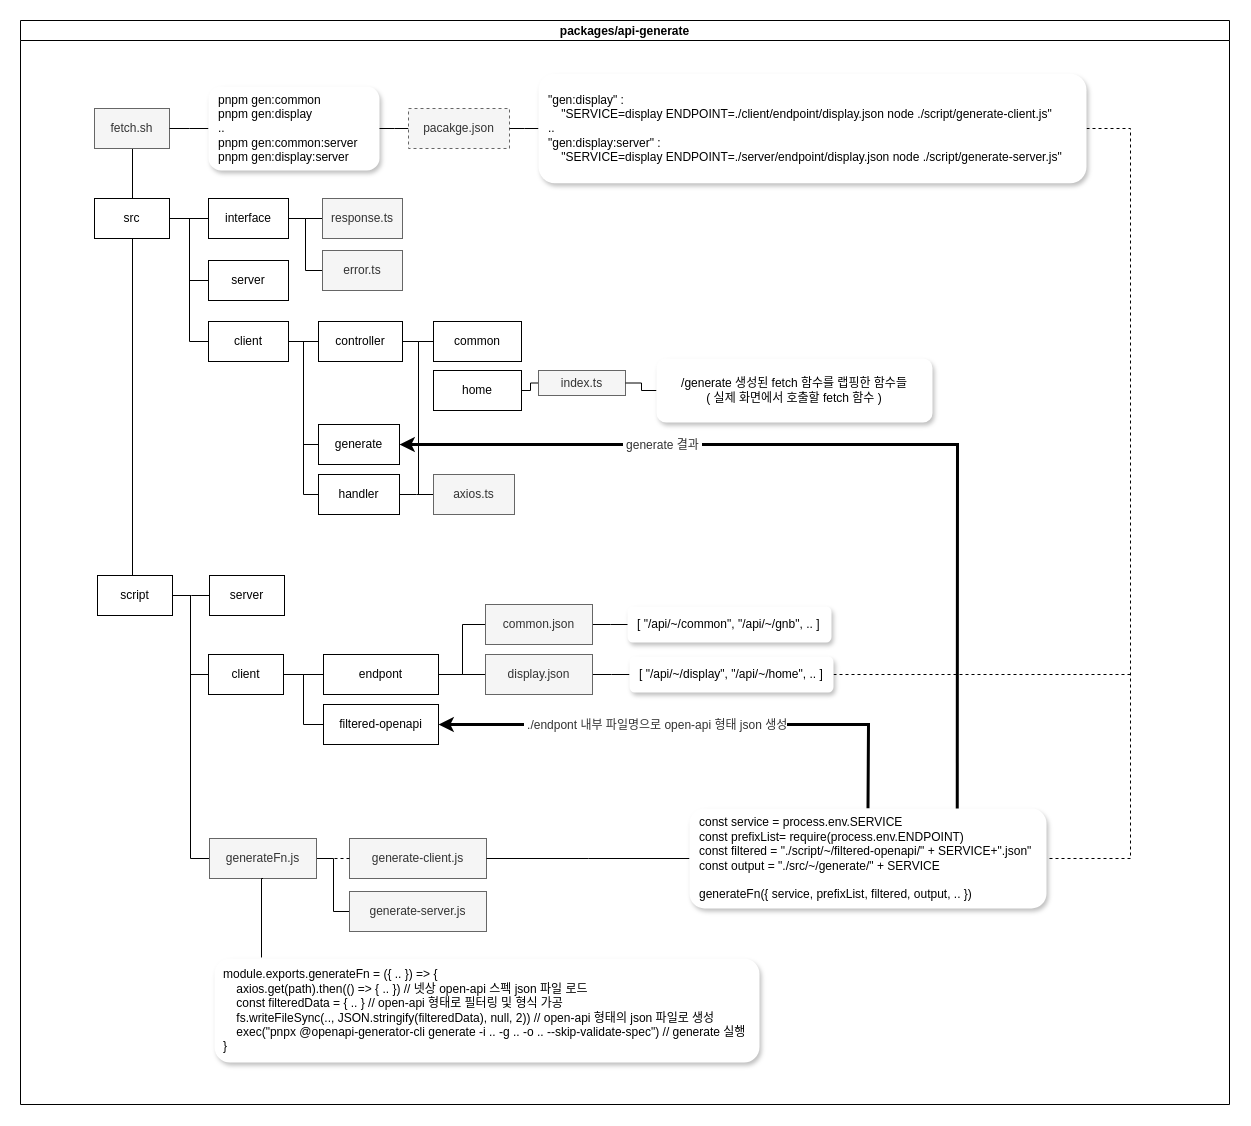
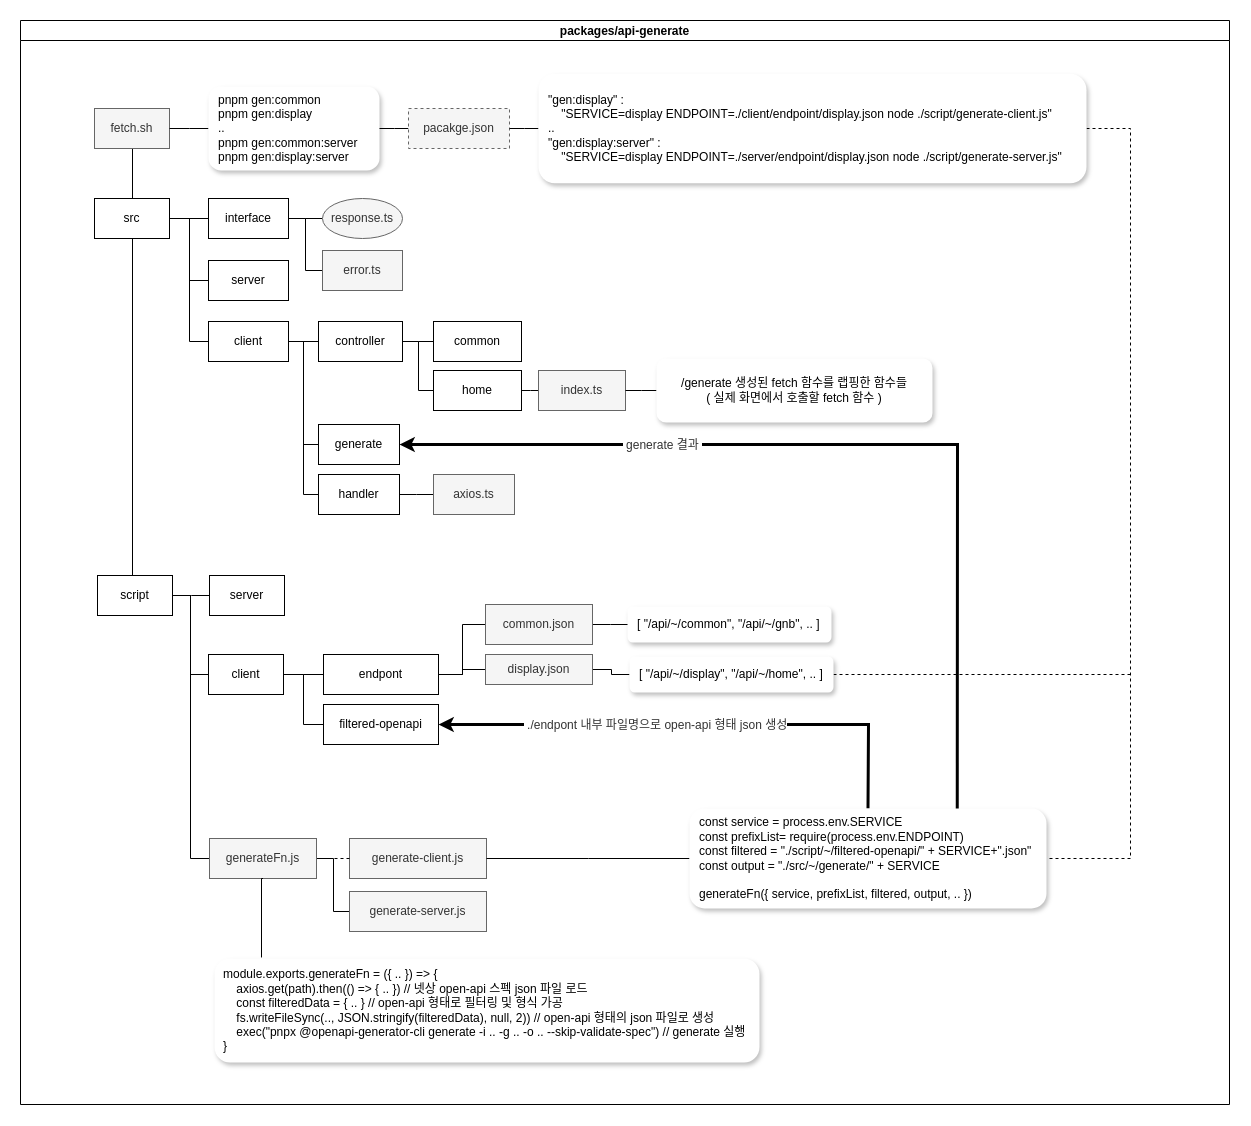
(363, 219) -> (363, 219)
(582, 383) -> (582, 391)
(419, 440) -> (425, 391)
(539, 675) -> (539, 670)
